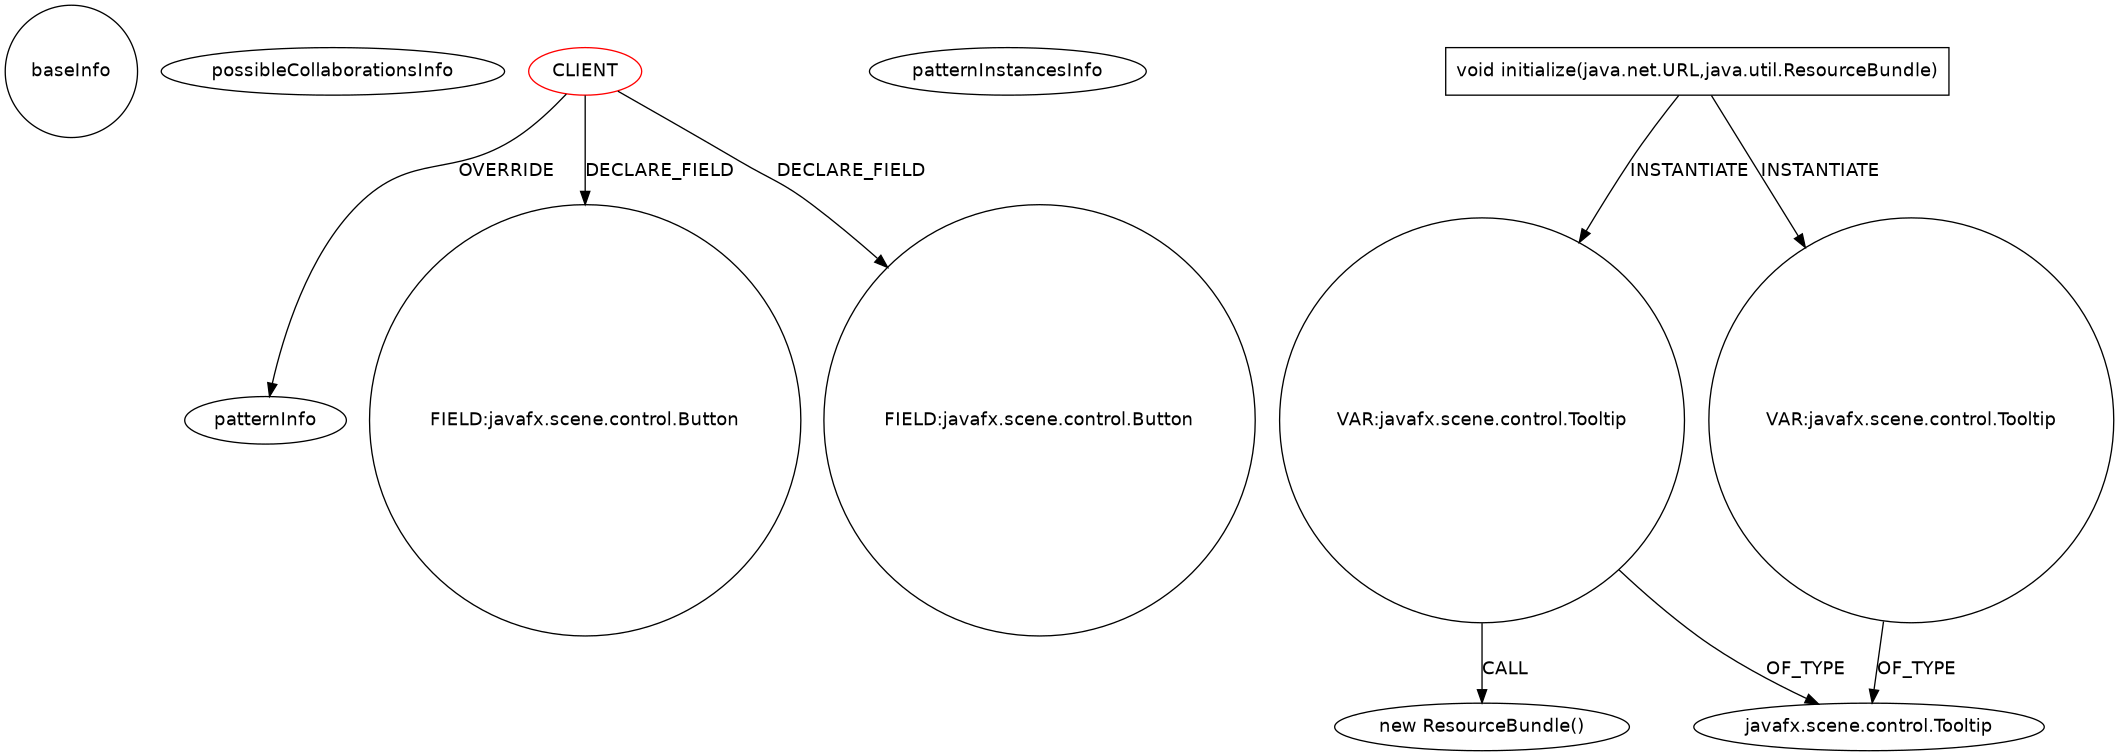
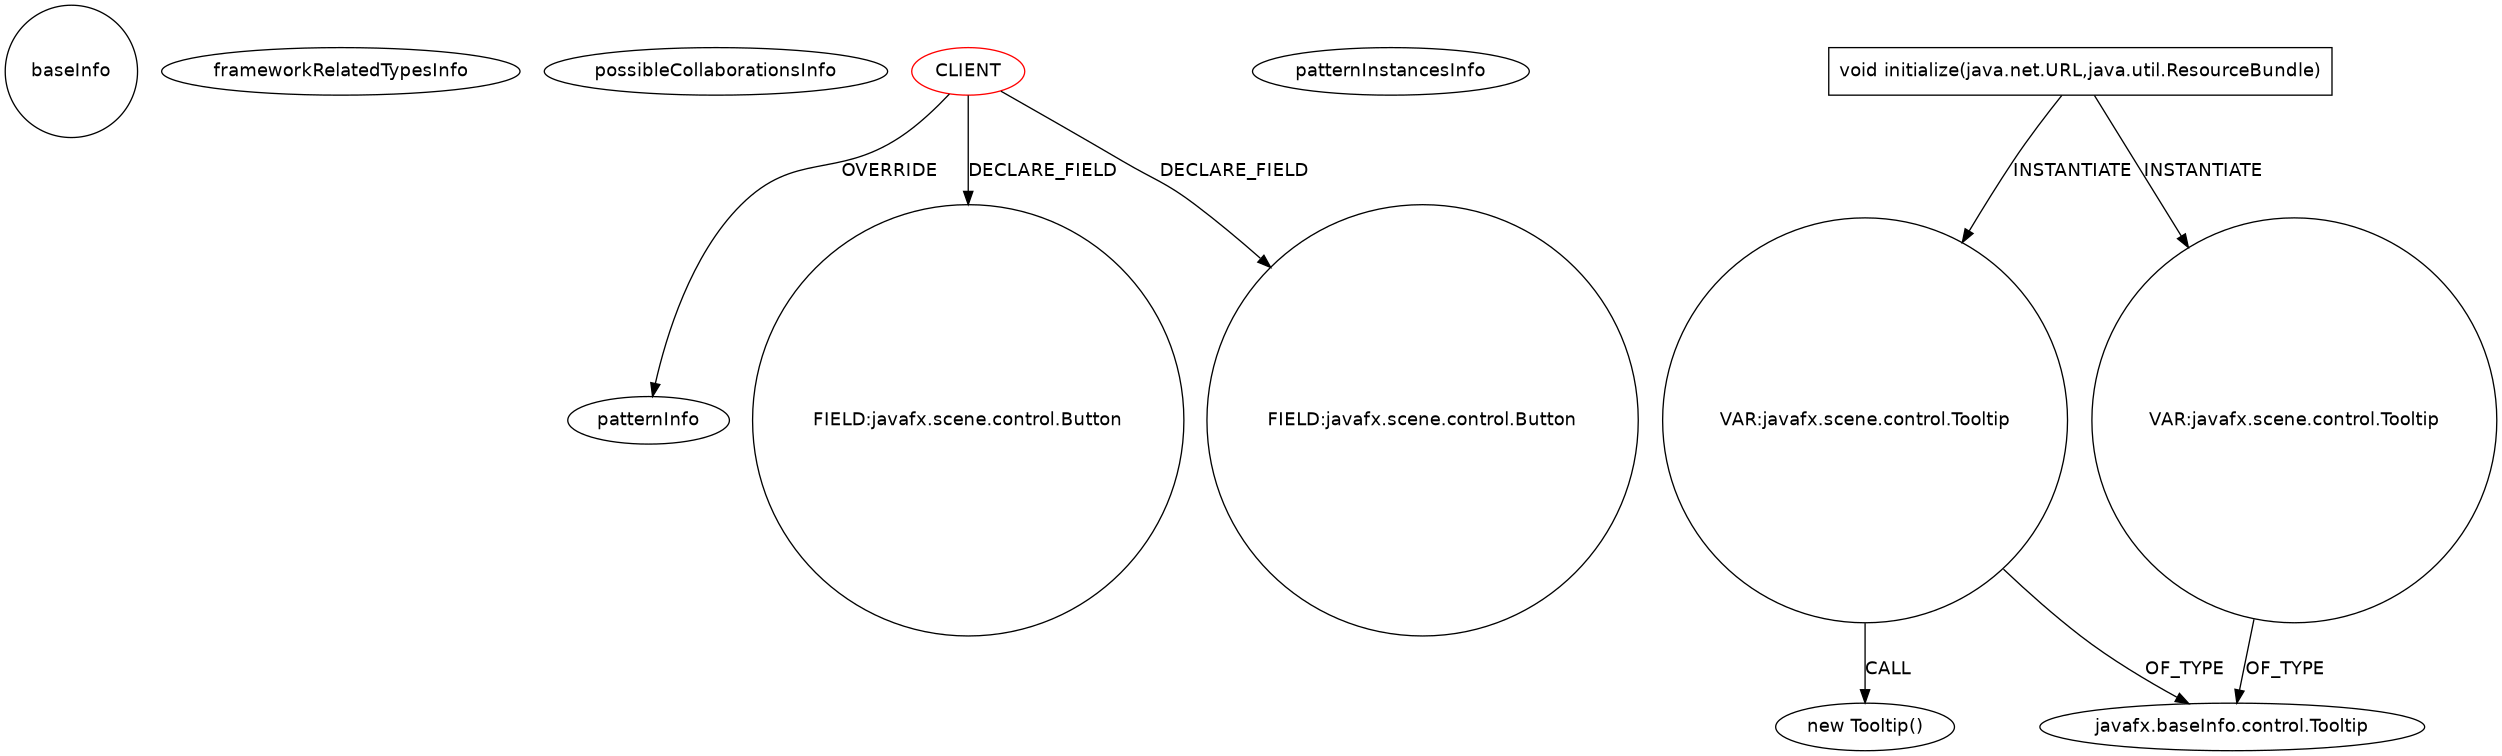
none -> (341, 71)
(1482, 727) -> (1865, 727)
(1869, 727) -> (2232, 727)
